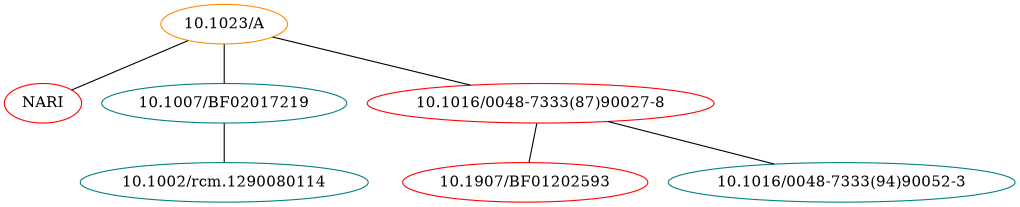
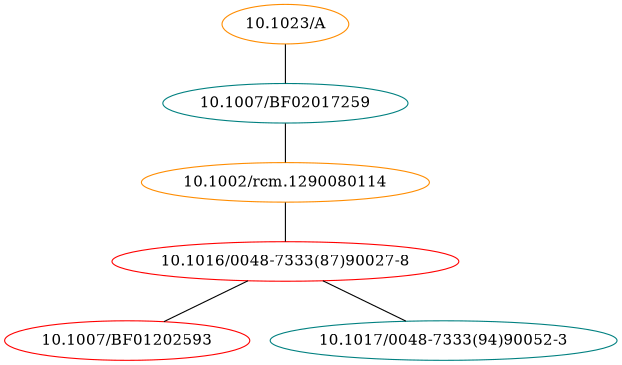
(372, 61) -> (285, 222)
(43, 103) -> none
(224, 103) -> (285, 103)
(224, 182) -> (285, 182)
(525, 182) -> (127, 341)
(842, 182) -> (444, 341)
